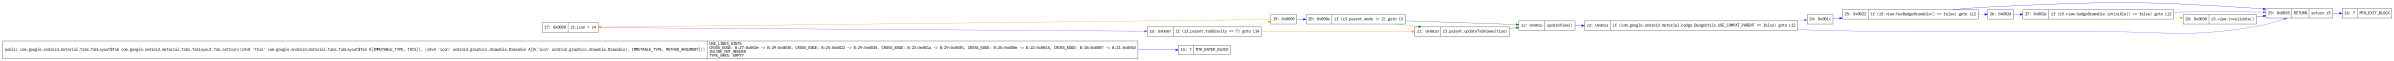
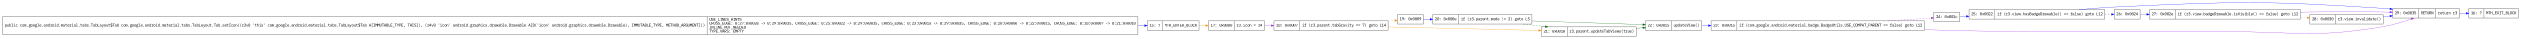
(936, 23) -> (1202, 26)
